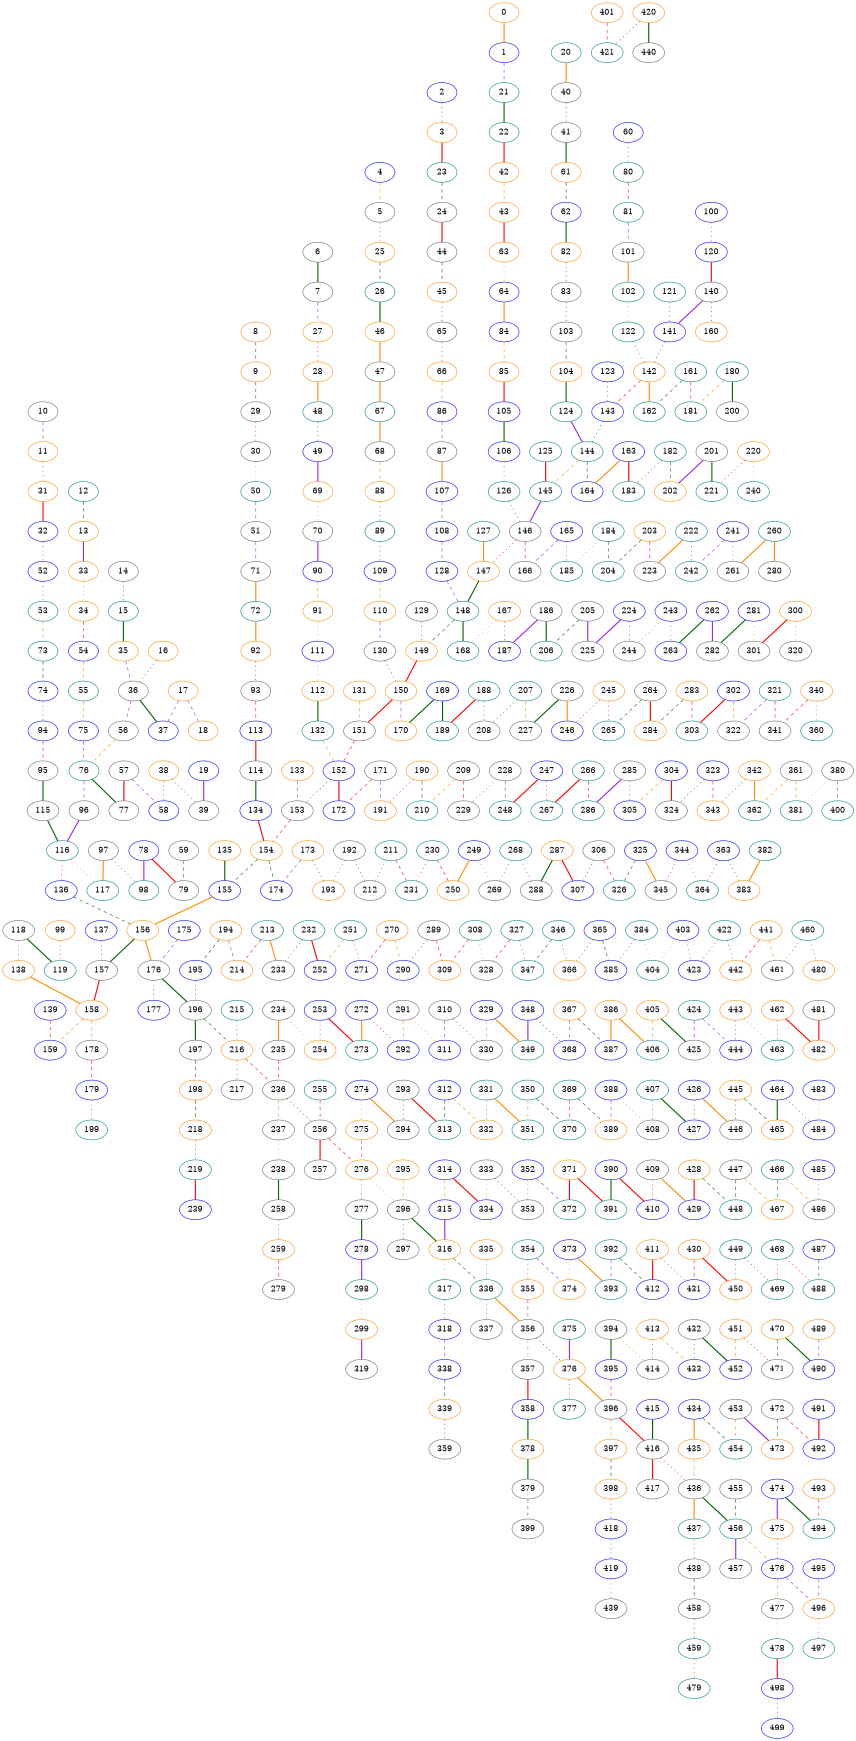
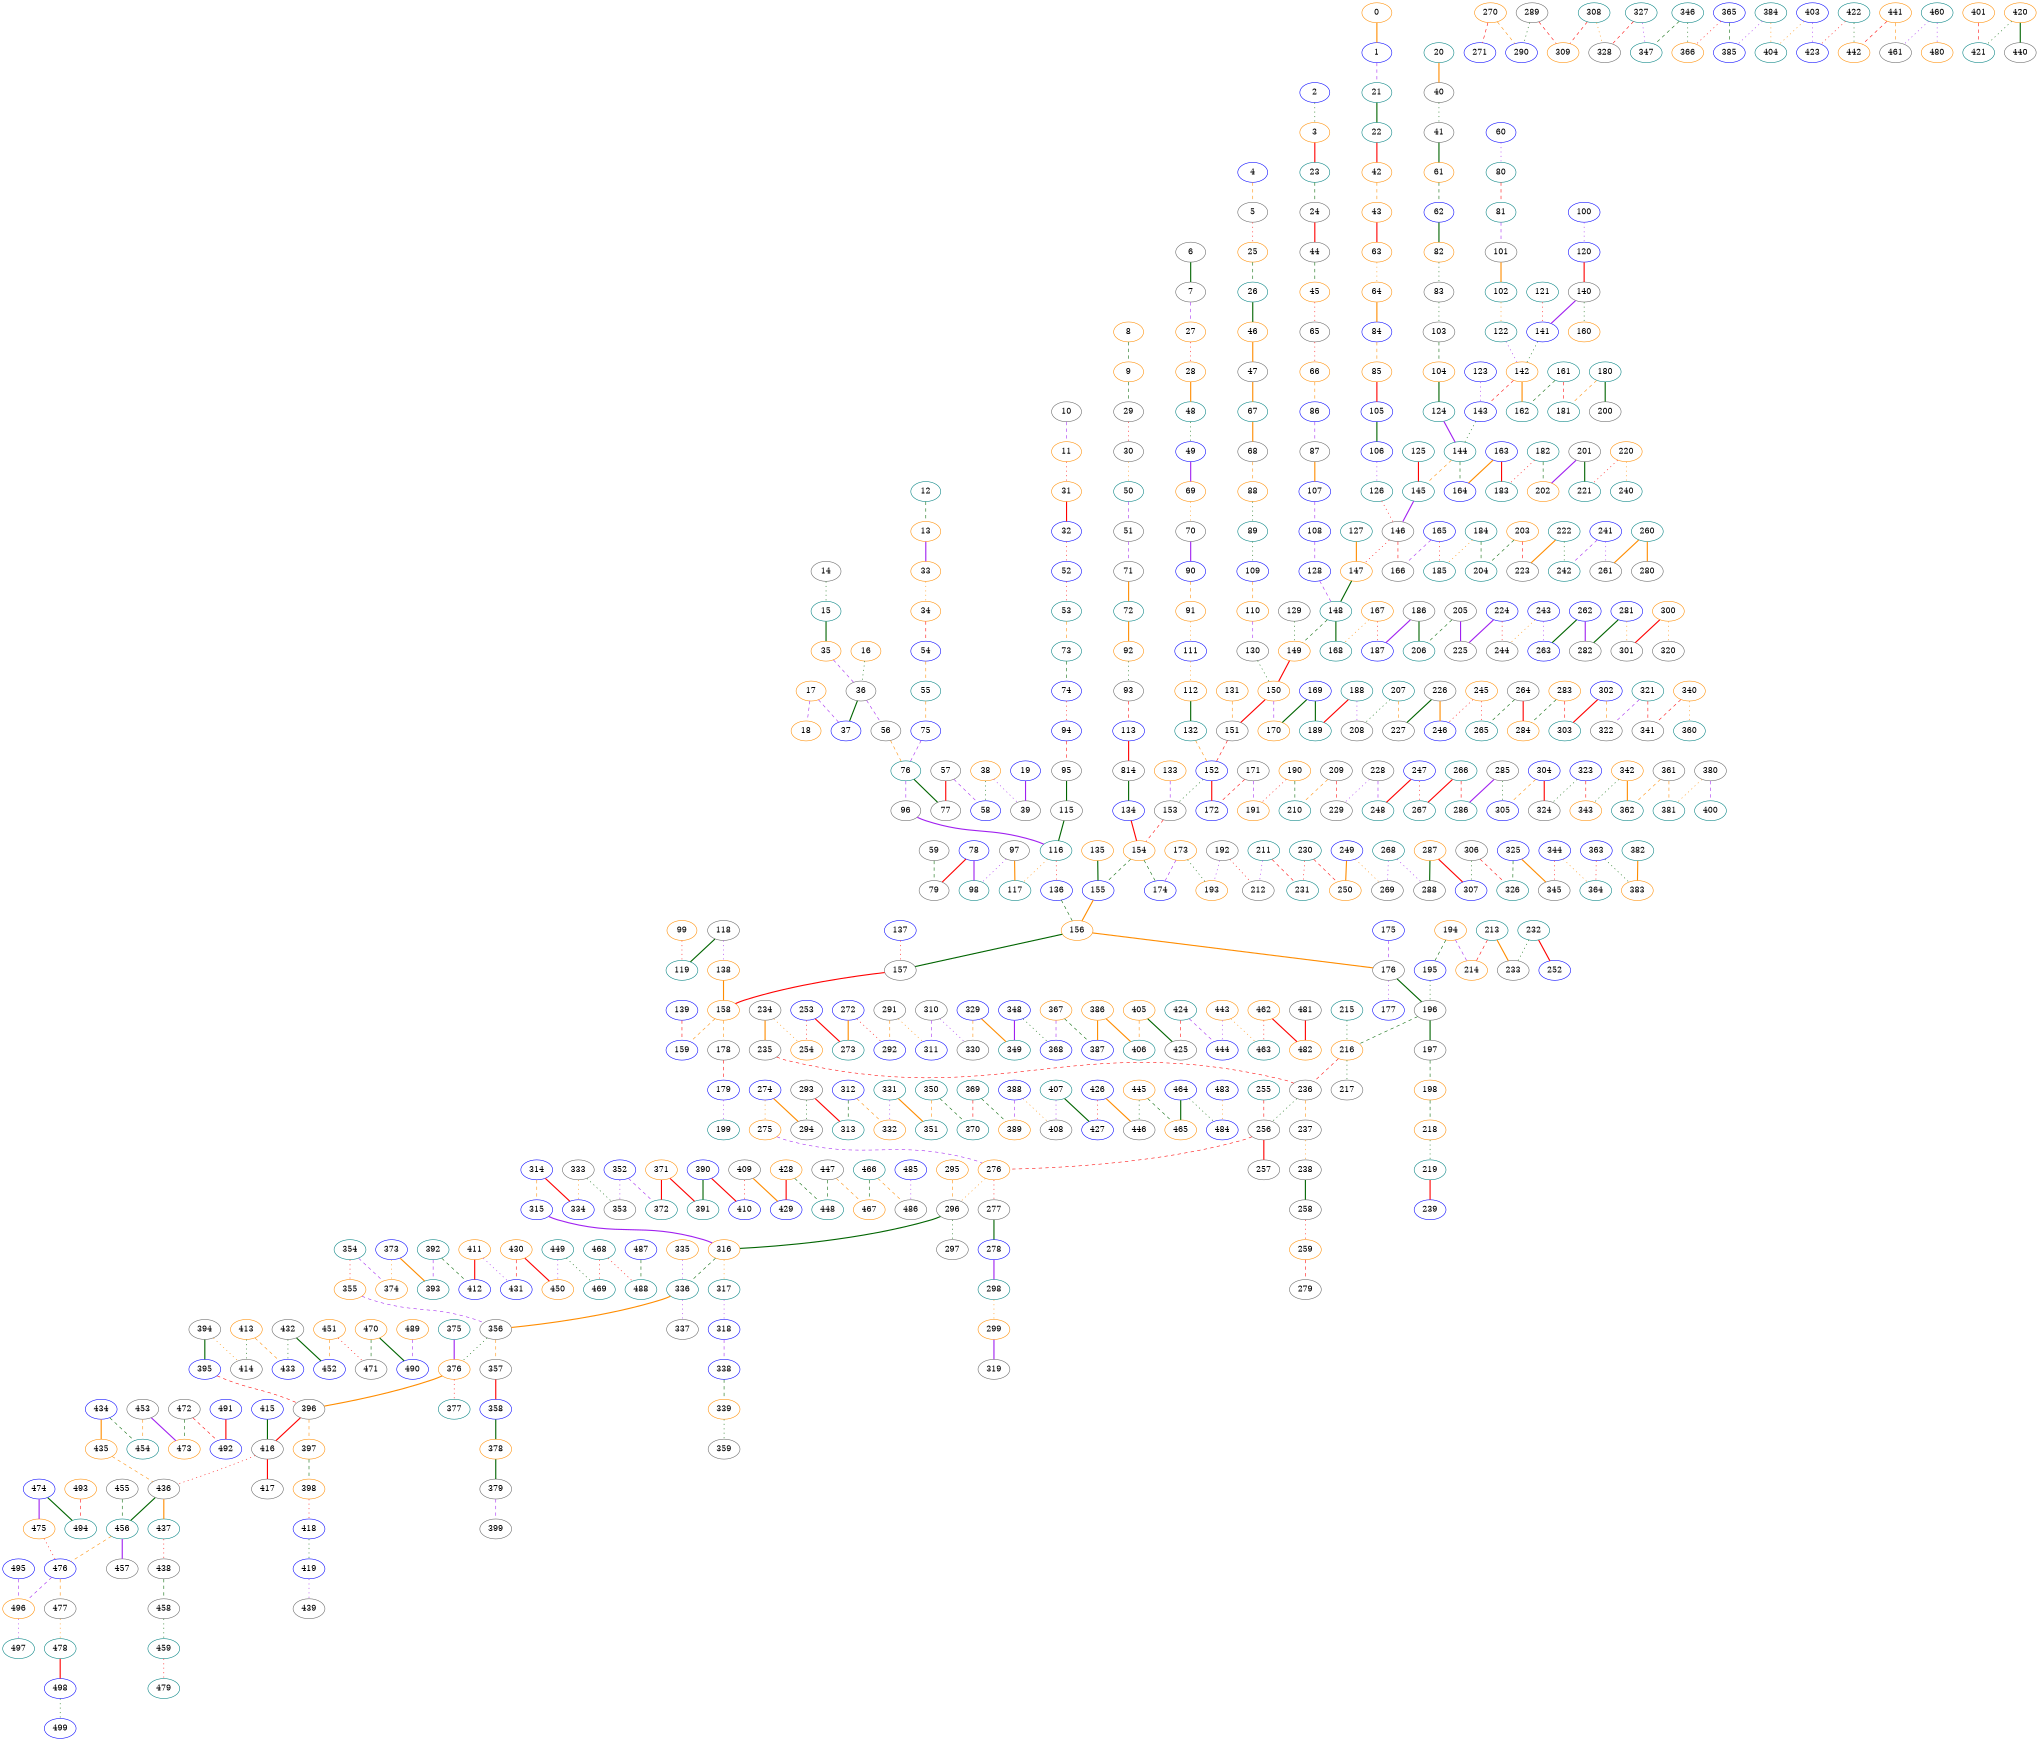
(504, 292) -> (1377, 292)
(256, 771) -> (1129, 771)
(351, 930) -> none
